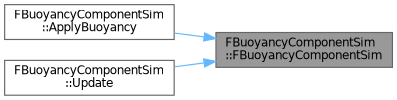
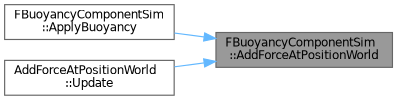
(304, 50) -> (304, 50)
(89, 78) -> (89, 78)
